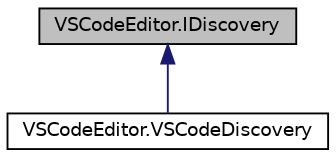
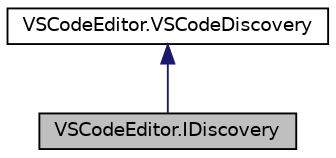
(168, 89) -> (168, 89)
